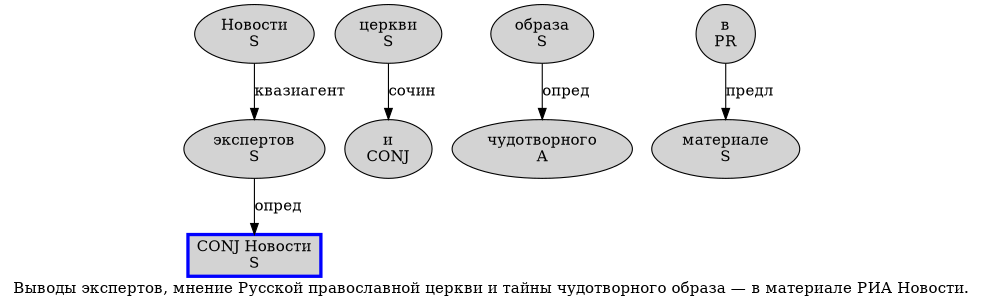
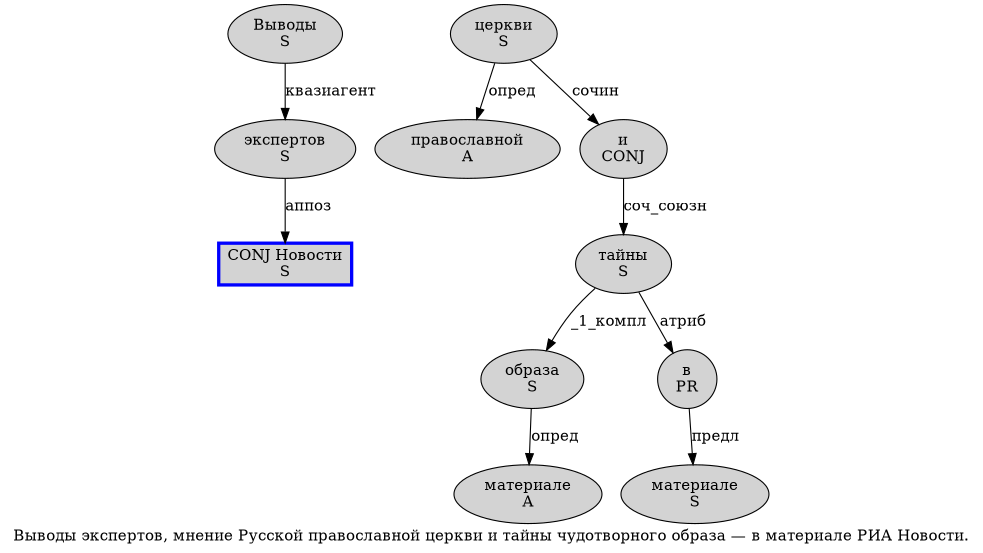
(254, 34) -> (285, 34)
none -> (468, 149)
(542, 149) -> (528, 494)
(278, 207) -> (309, 207)
none -> (624, 264)
